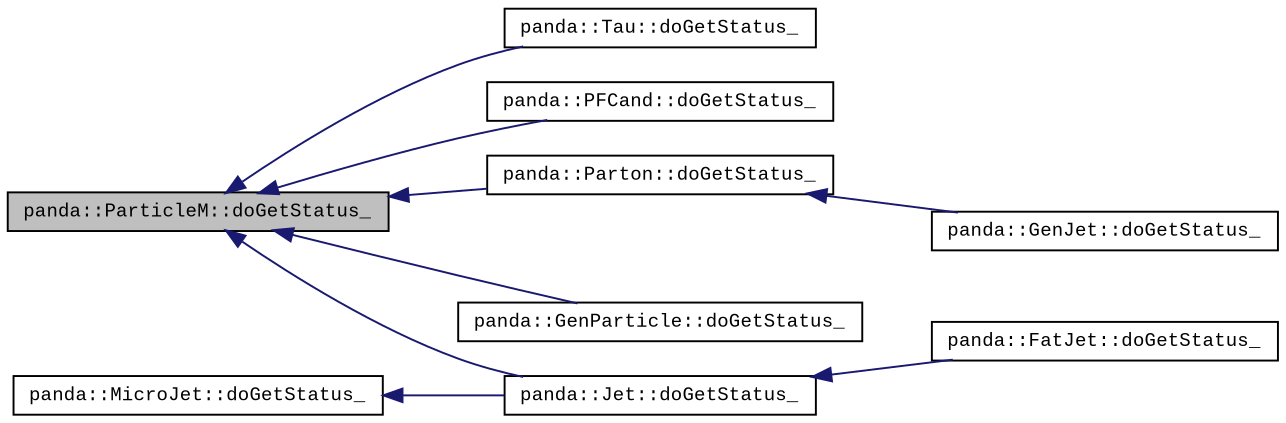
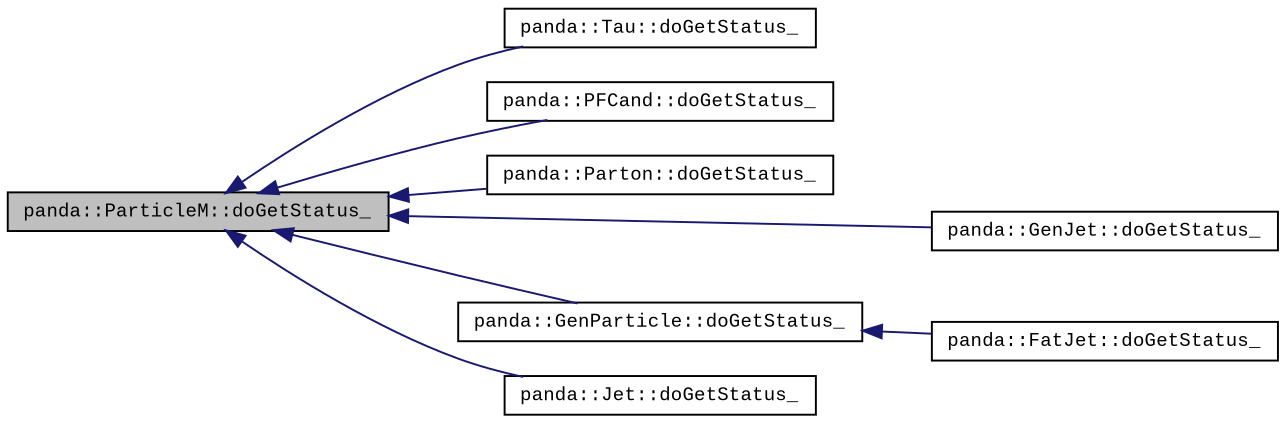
(892, 204) -> (670, 222)
(892, 367) -> (907, 333)
(198, 395) -> none
